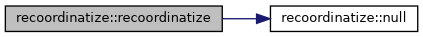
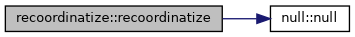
(344, 19) -> (310, 19)
